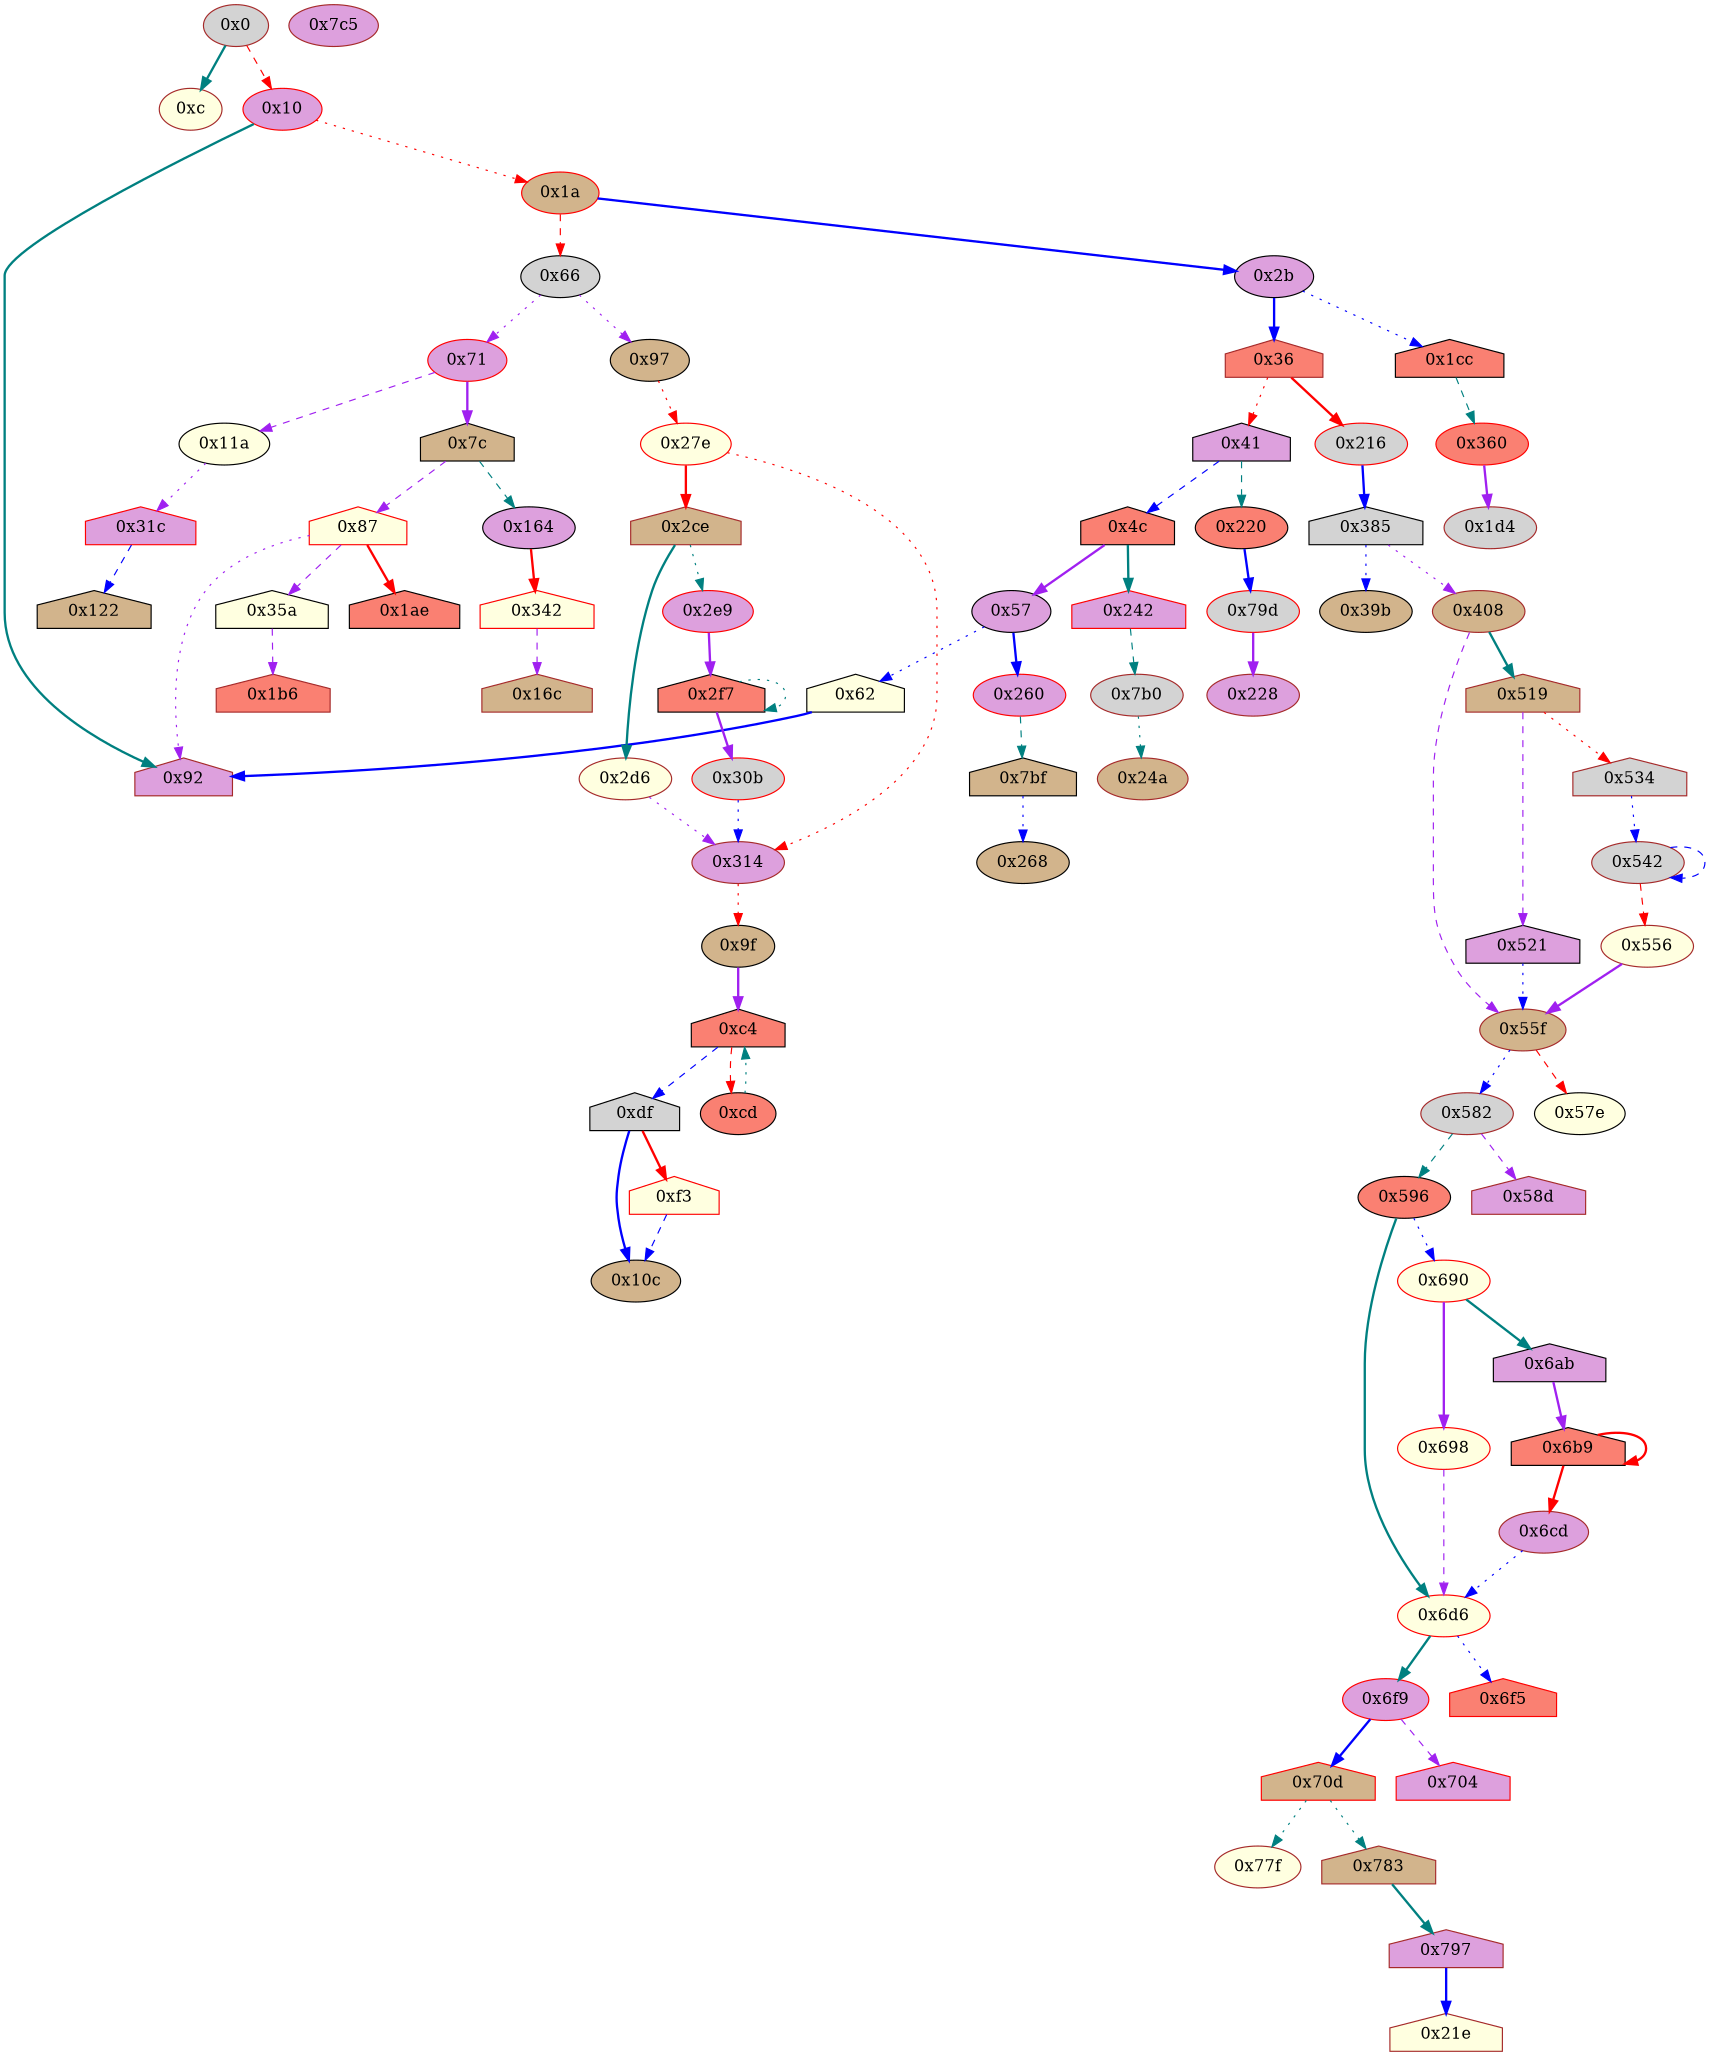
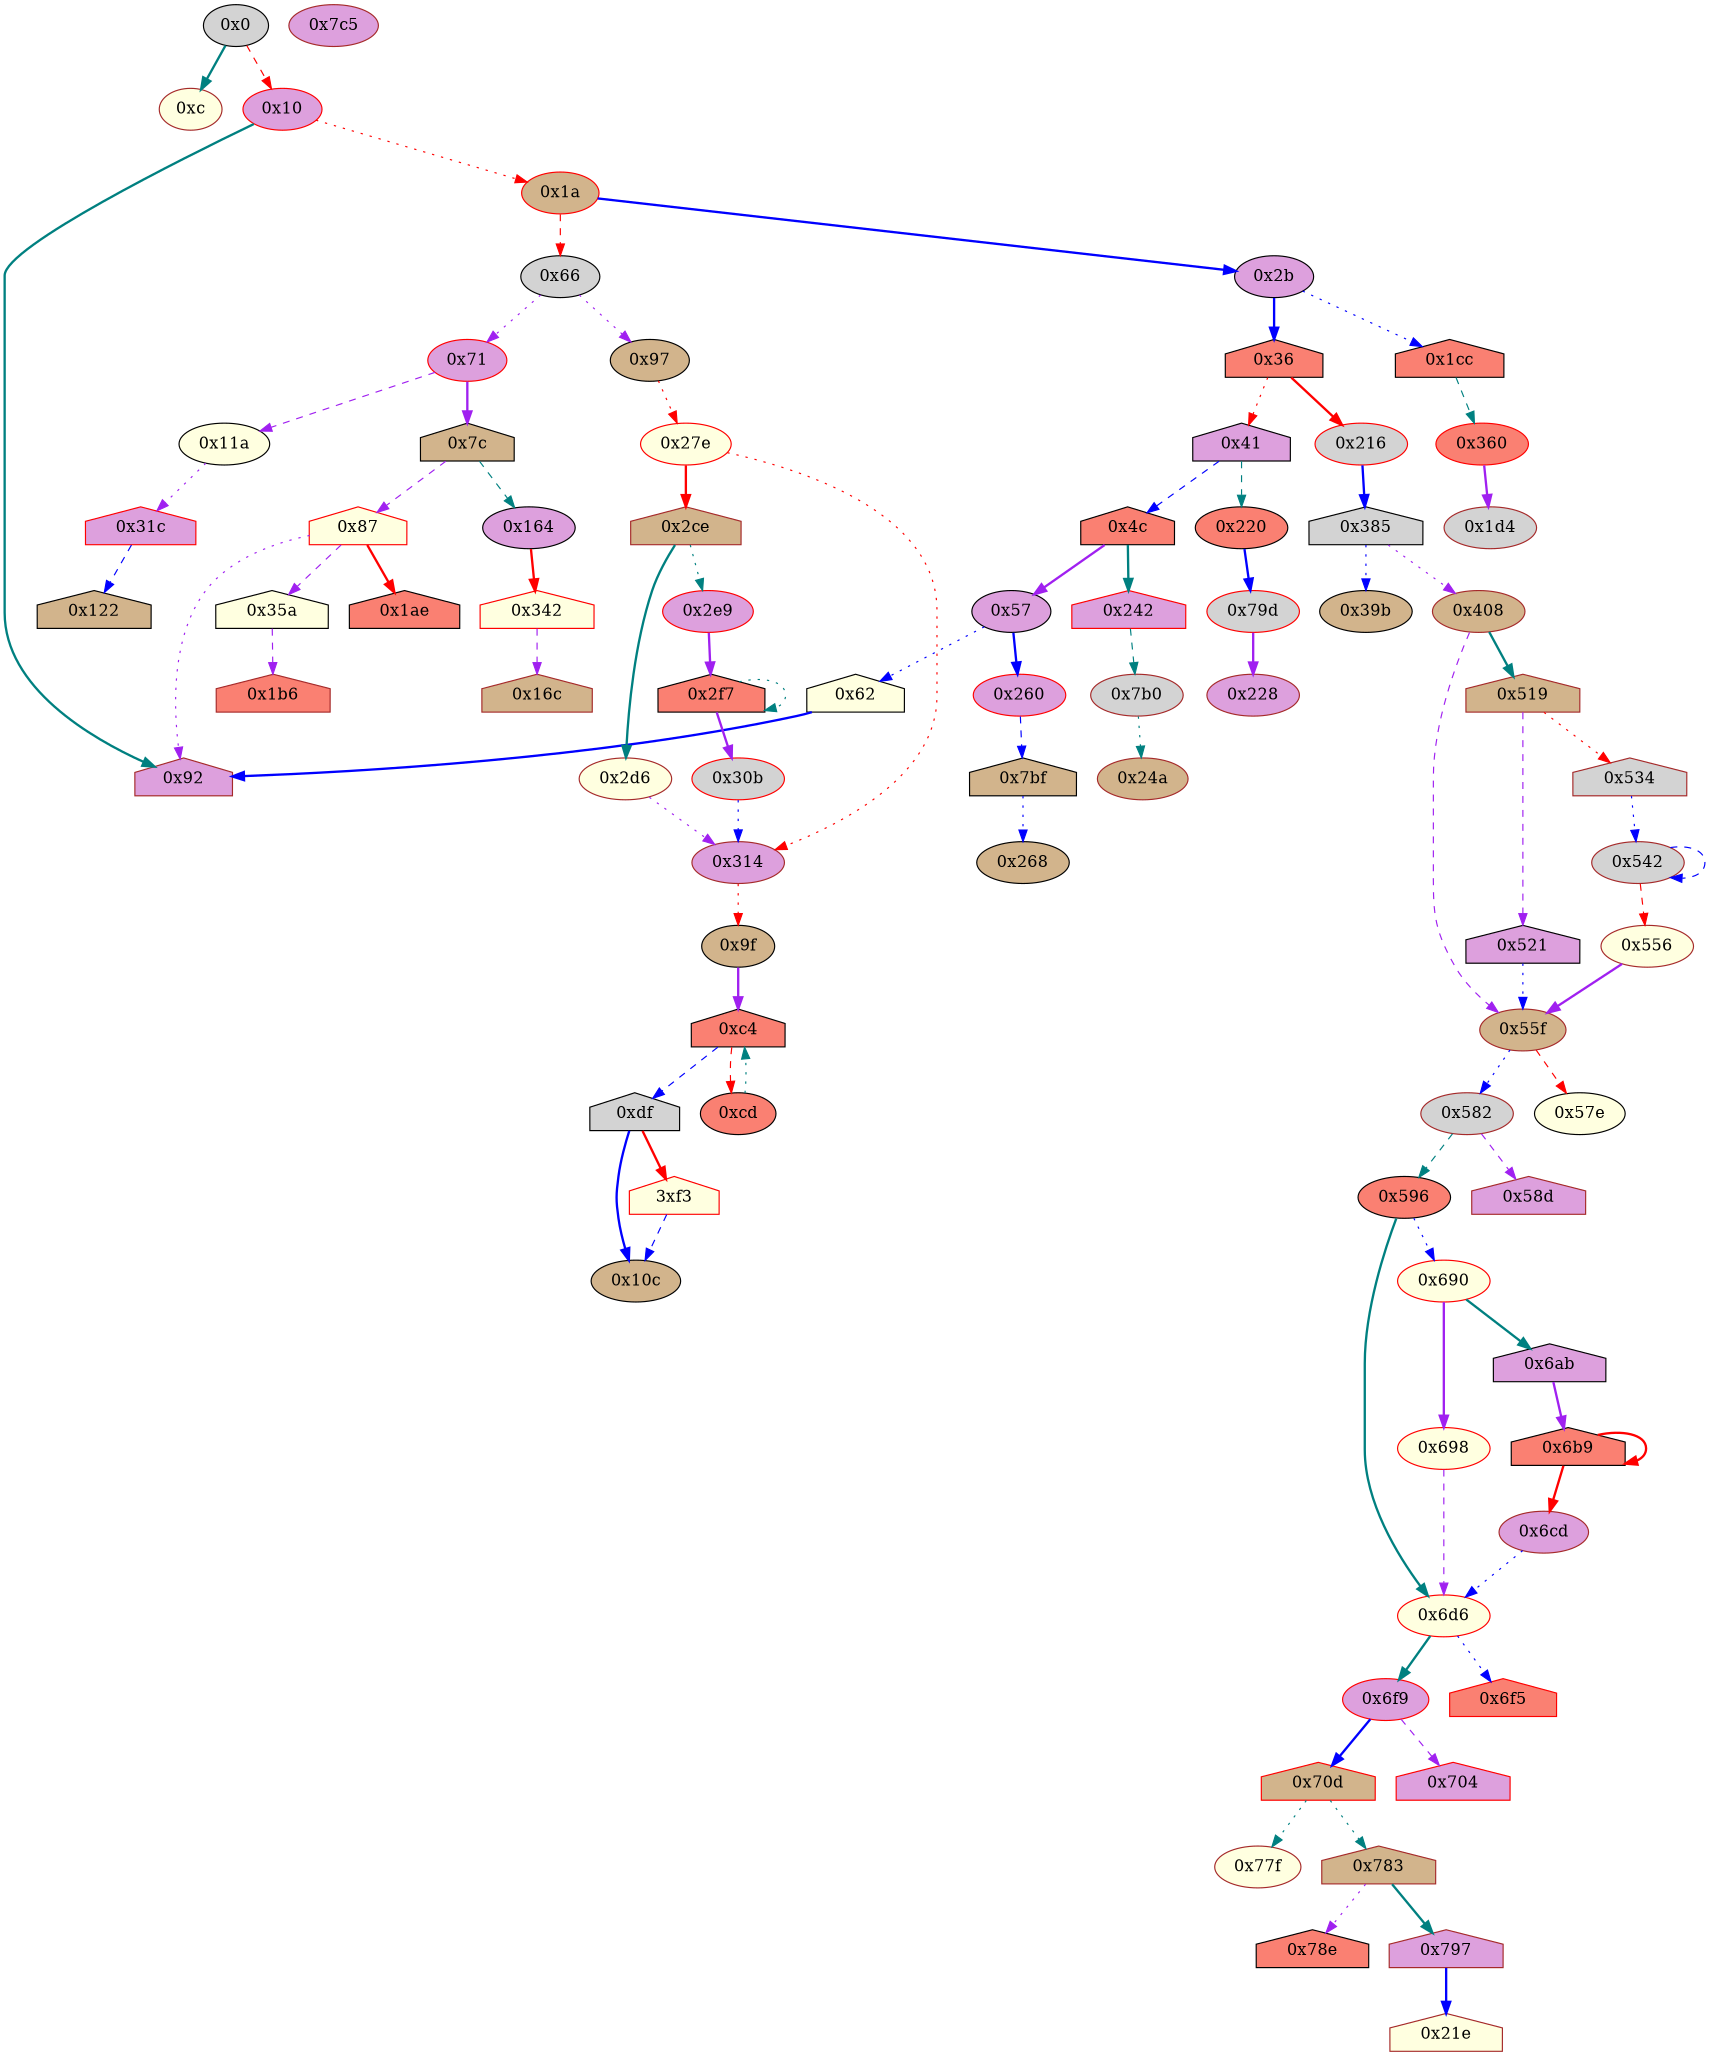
(236, 26) -> (236, 26)
(1274, 360) -> (1274, 360)
(1021, 731) -> (1021, 731)
(674, 1197) -> (674, 1197)
none -> (1312, 1951)
